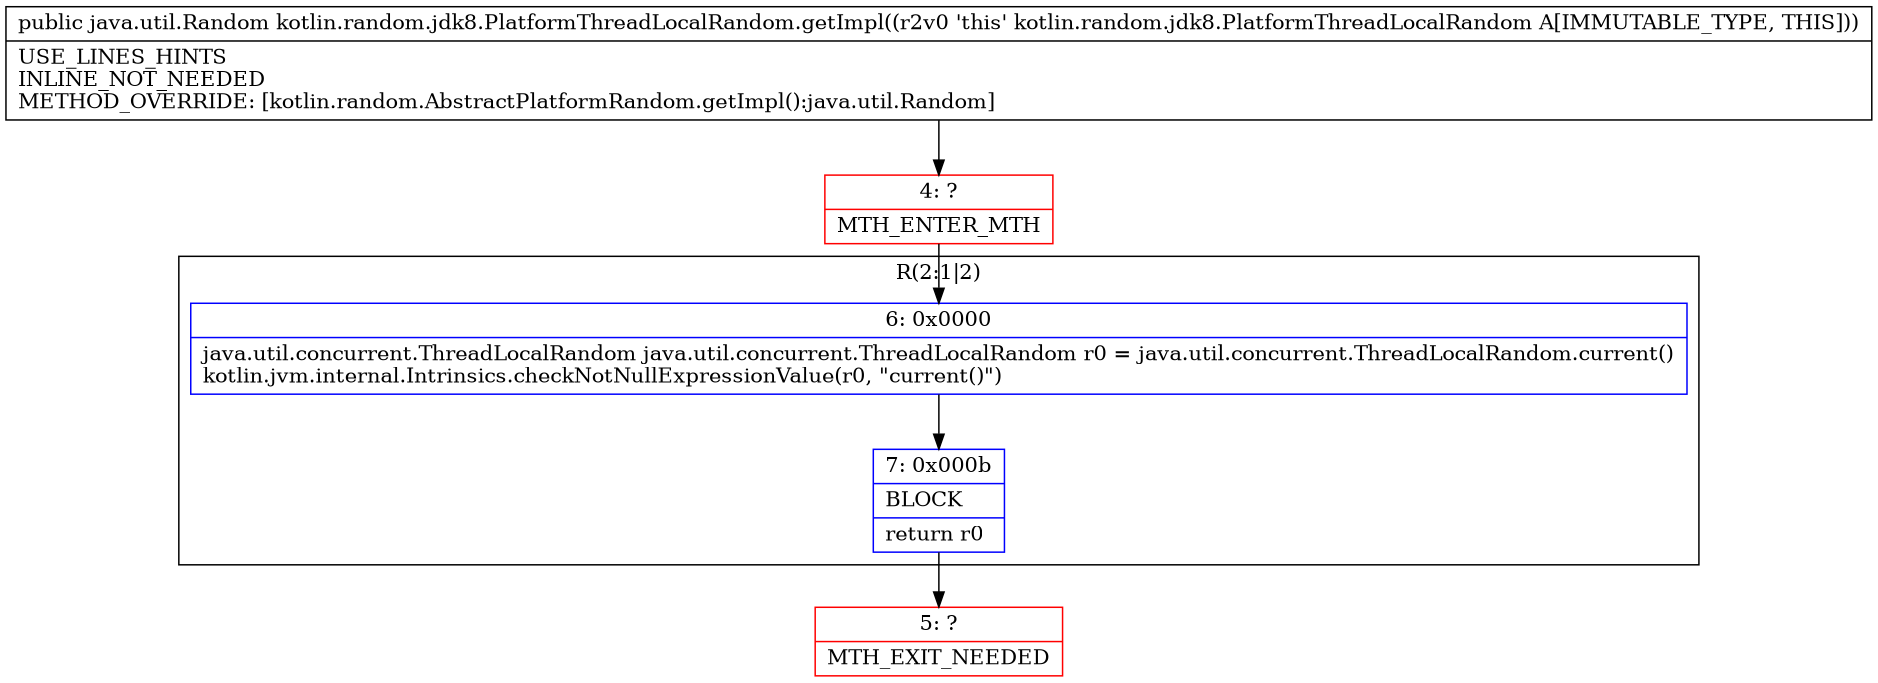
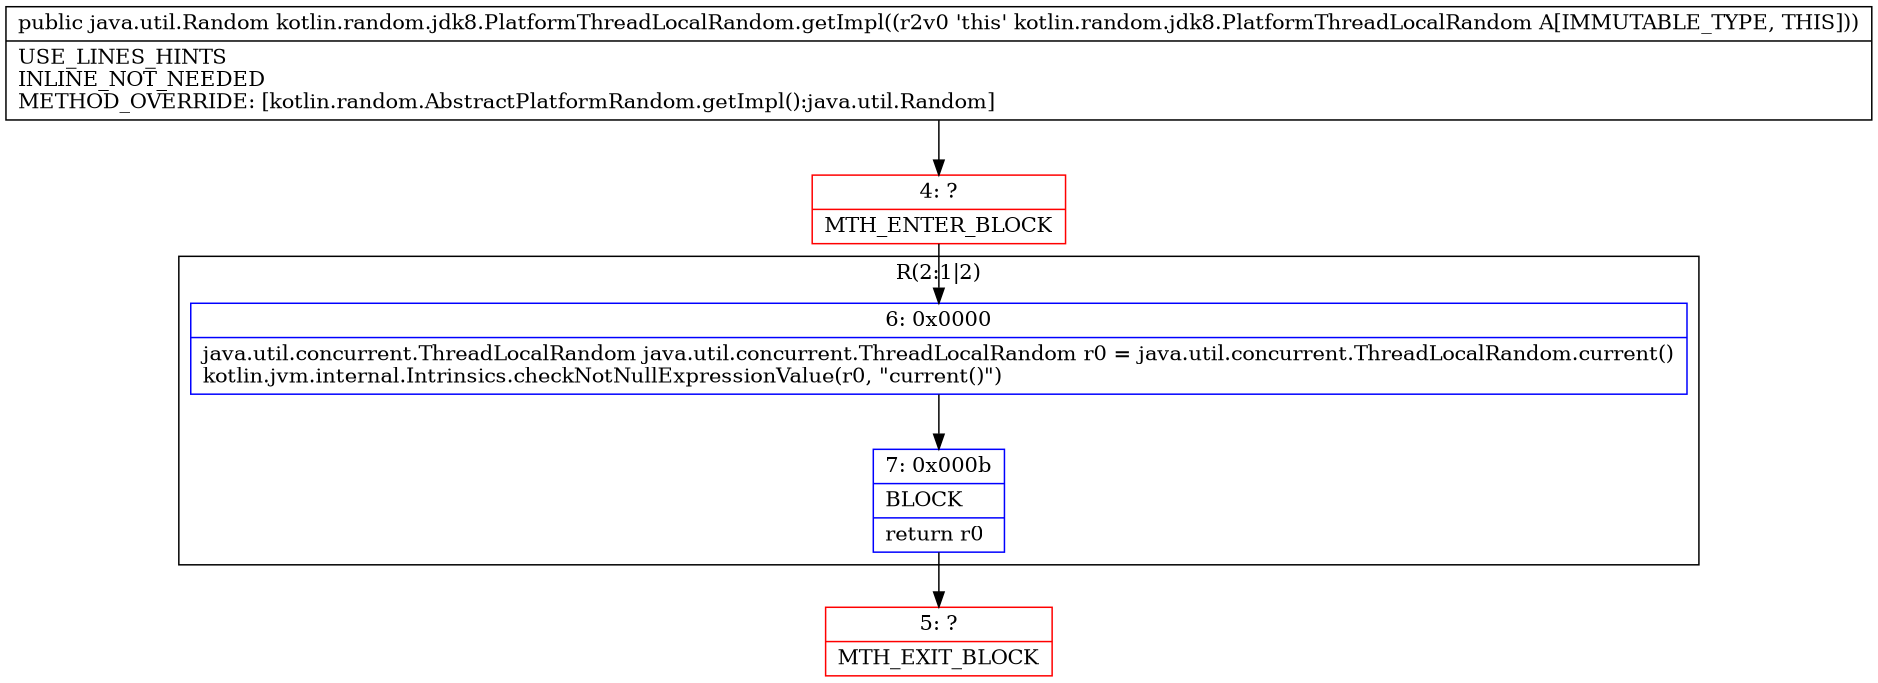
(939, 226) -> (939, 226)
(939, 658) -> (939, 658)
